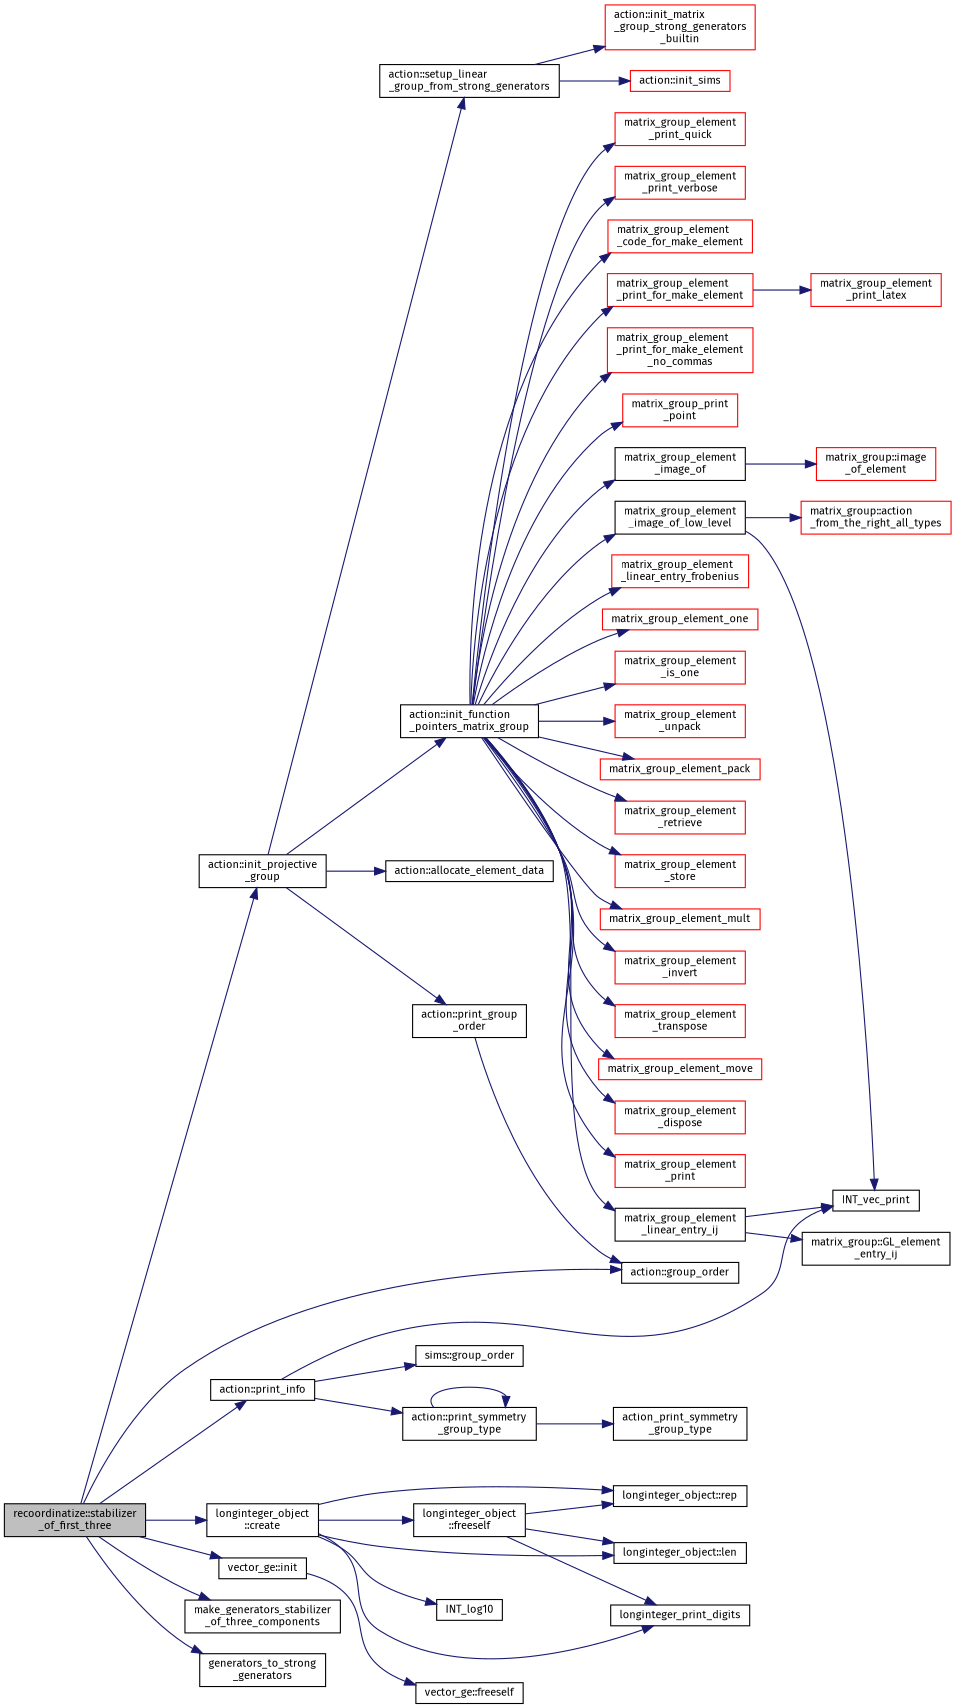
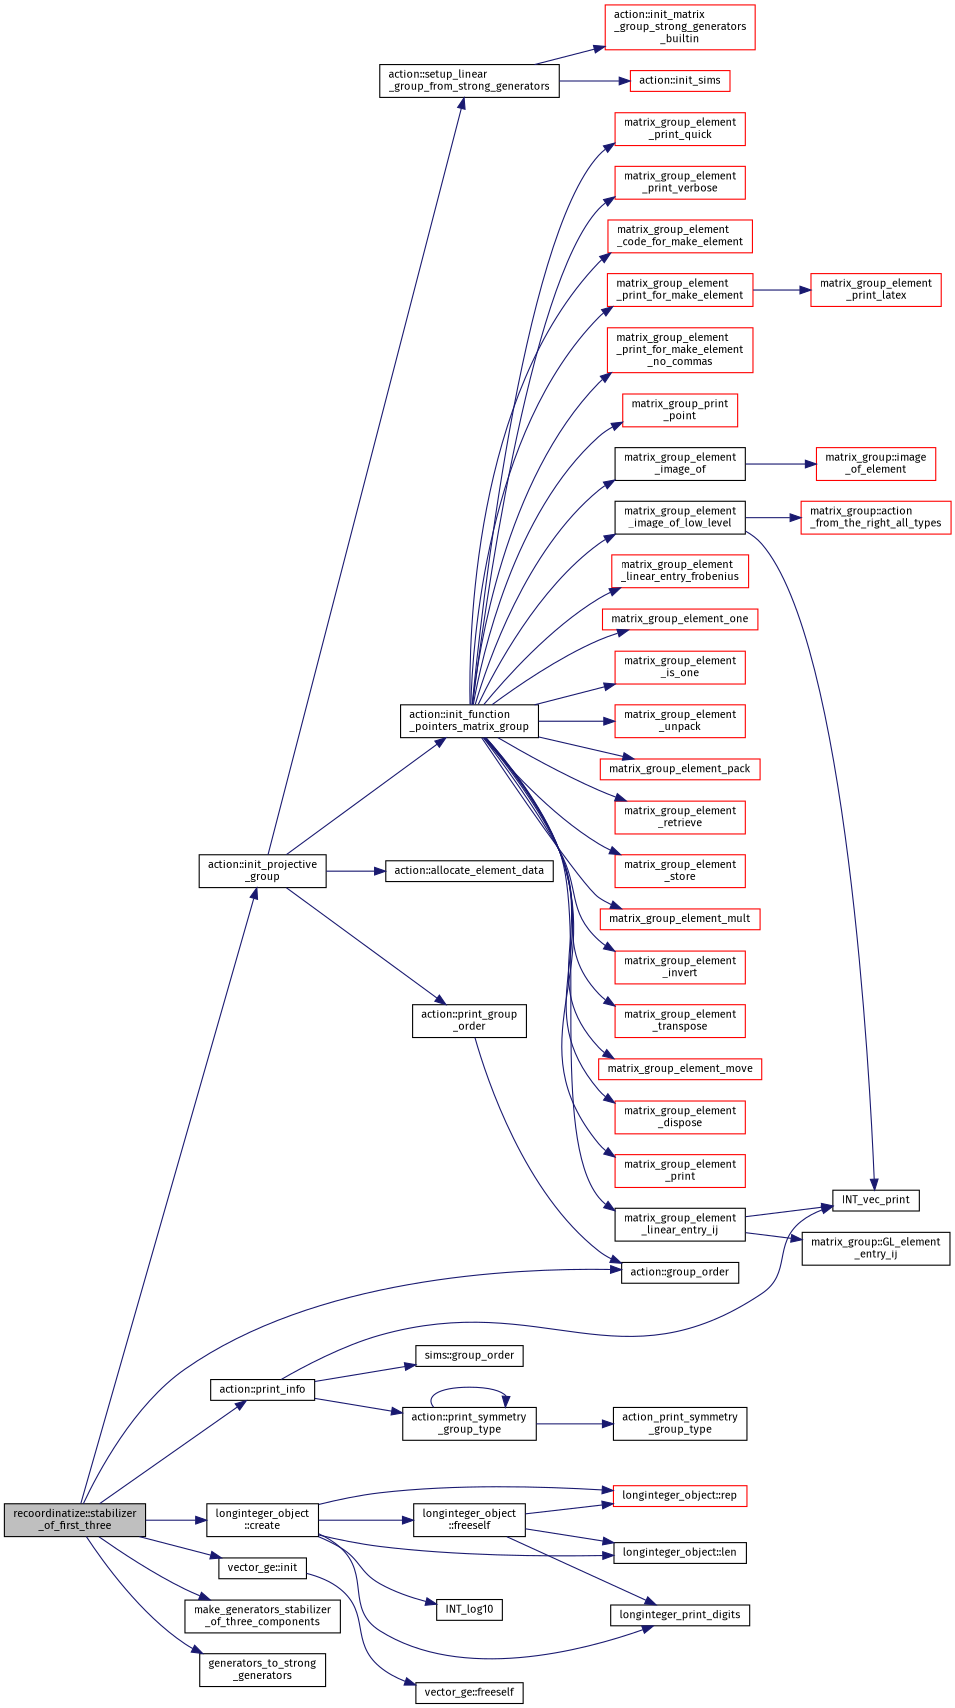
(680, 1496) -> (680, 1496)
